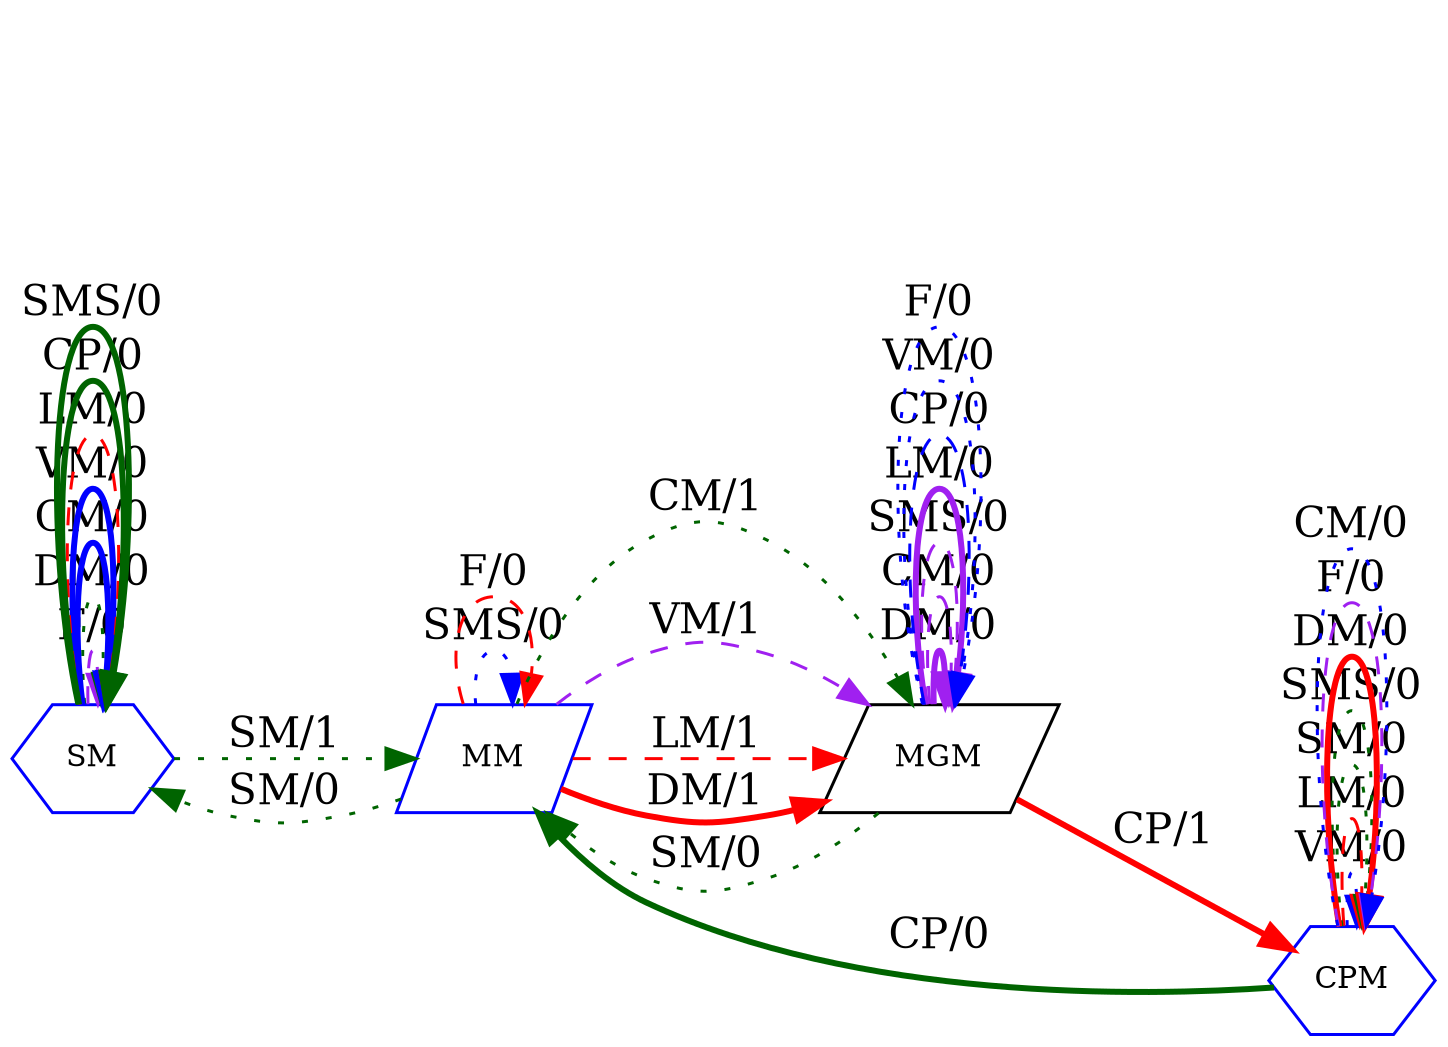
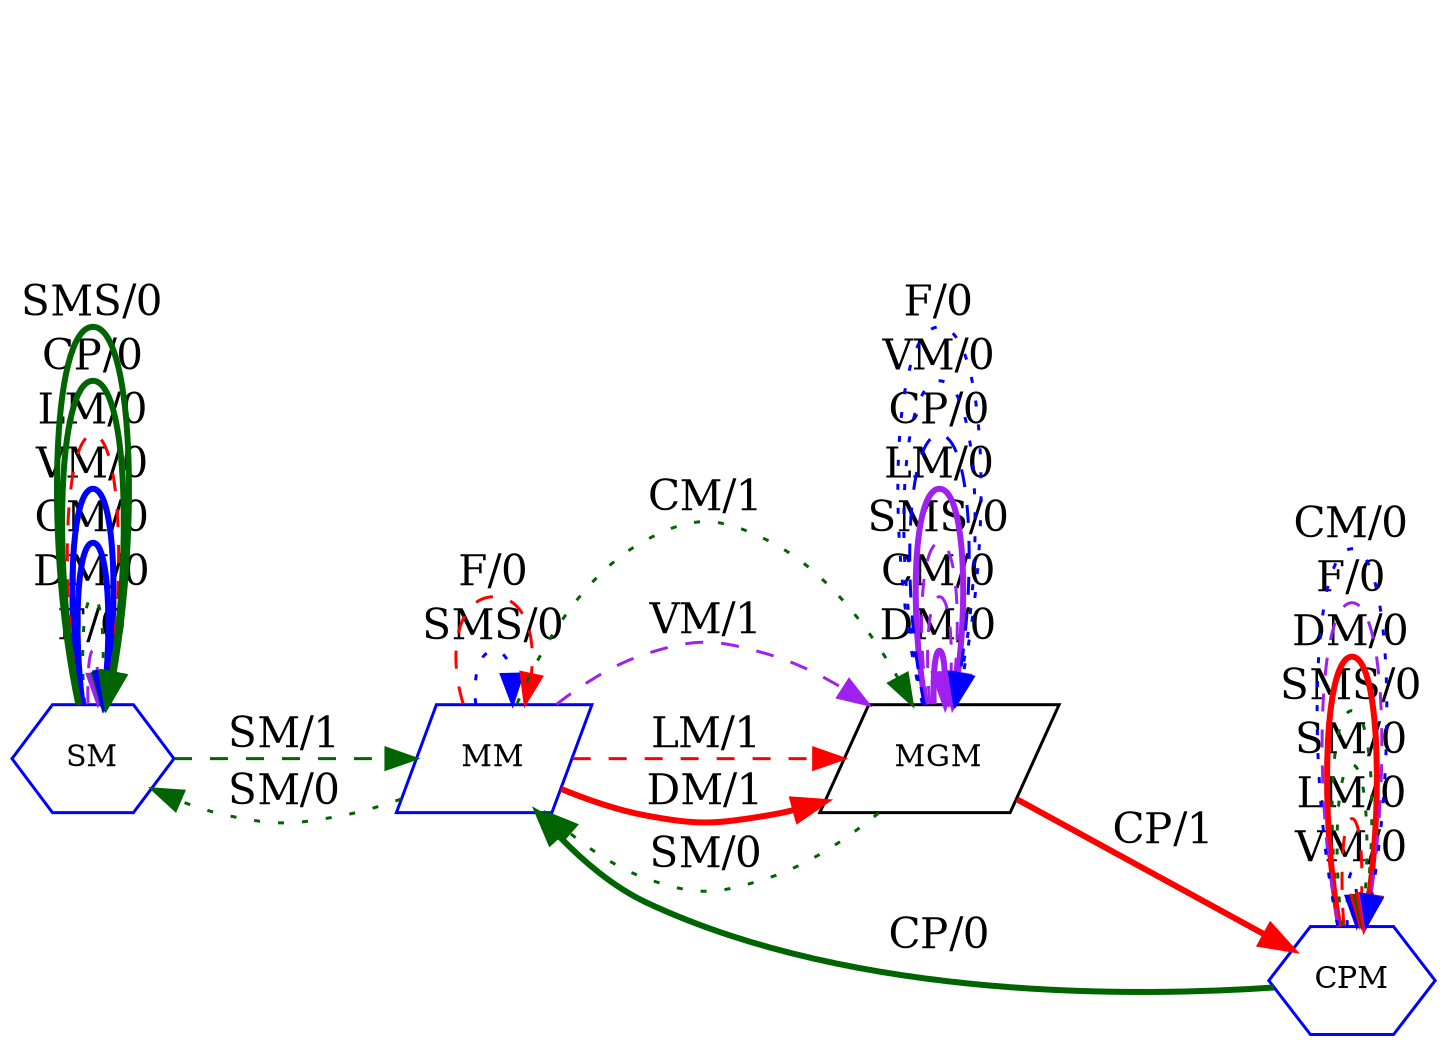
(280, 759) -> (280, 759)
